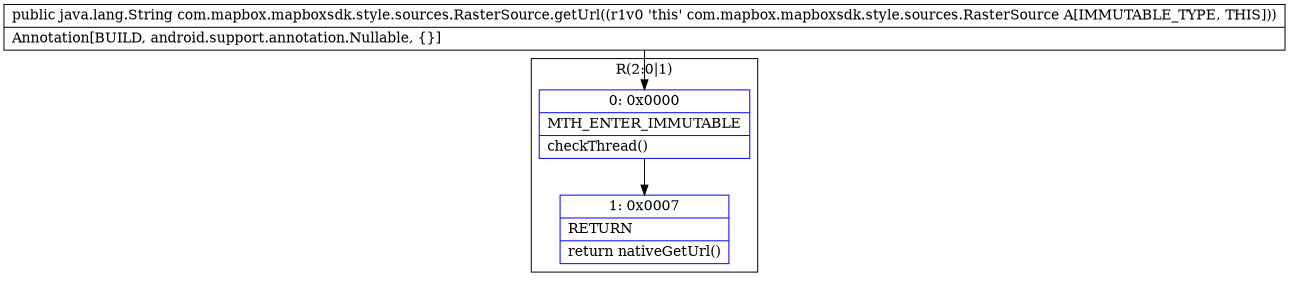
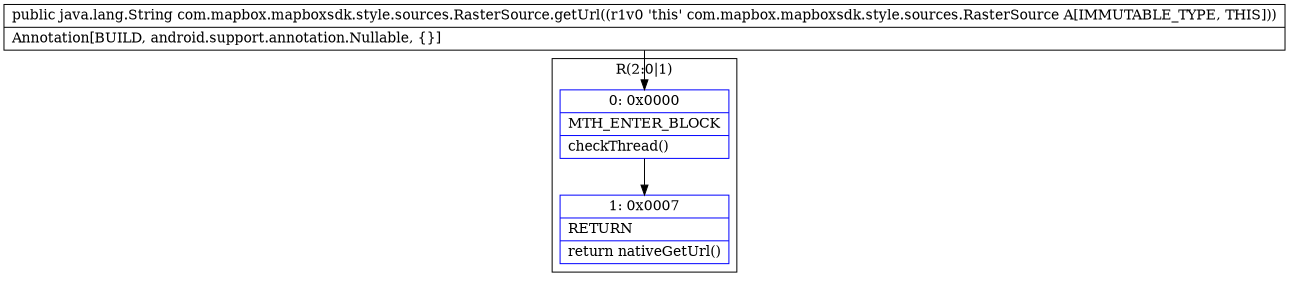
(644, 124) -> (644, 124)
